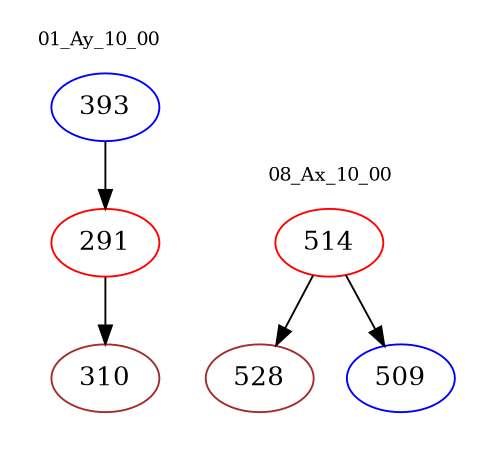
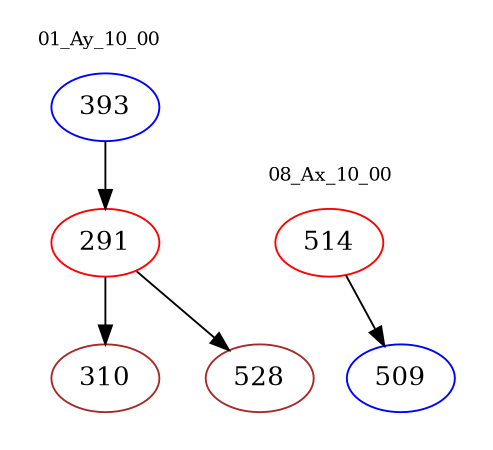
(299, 302) -> (162, 293)
